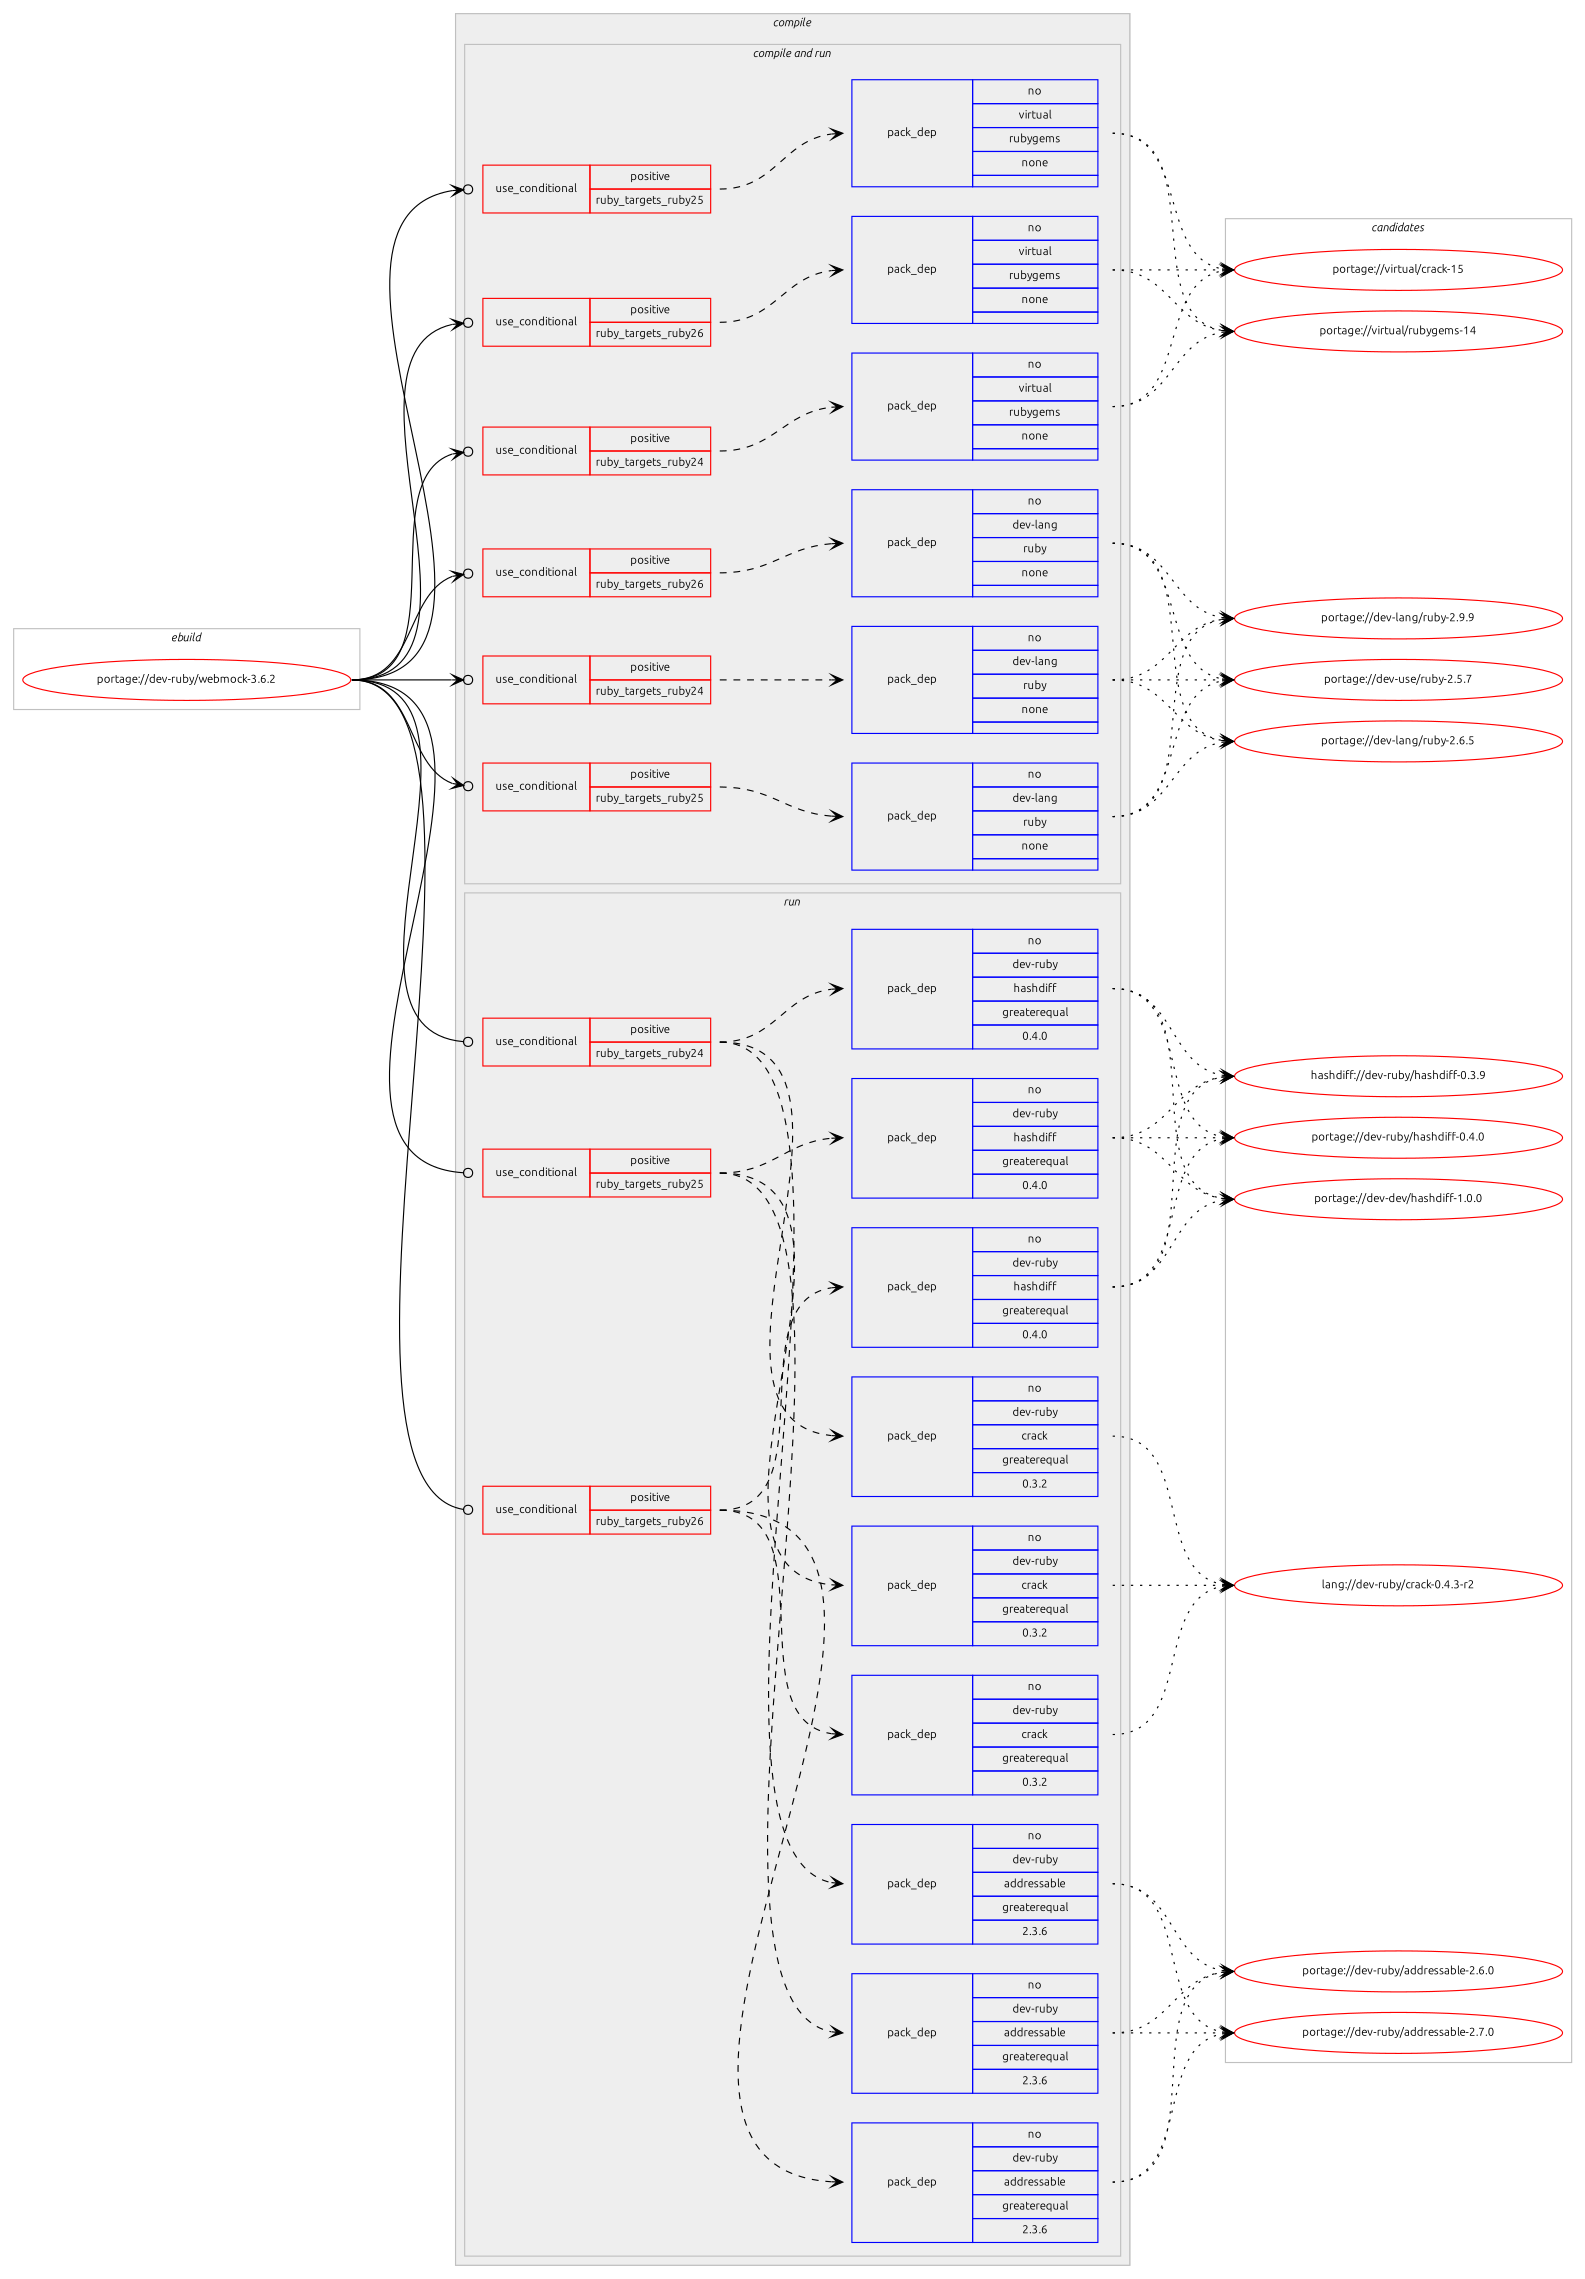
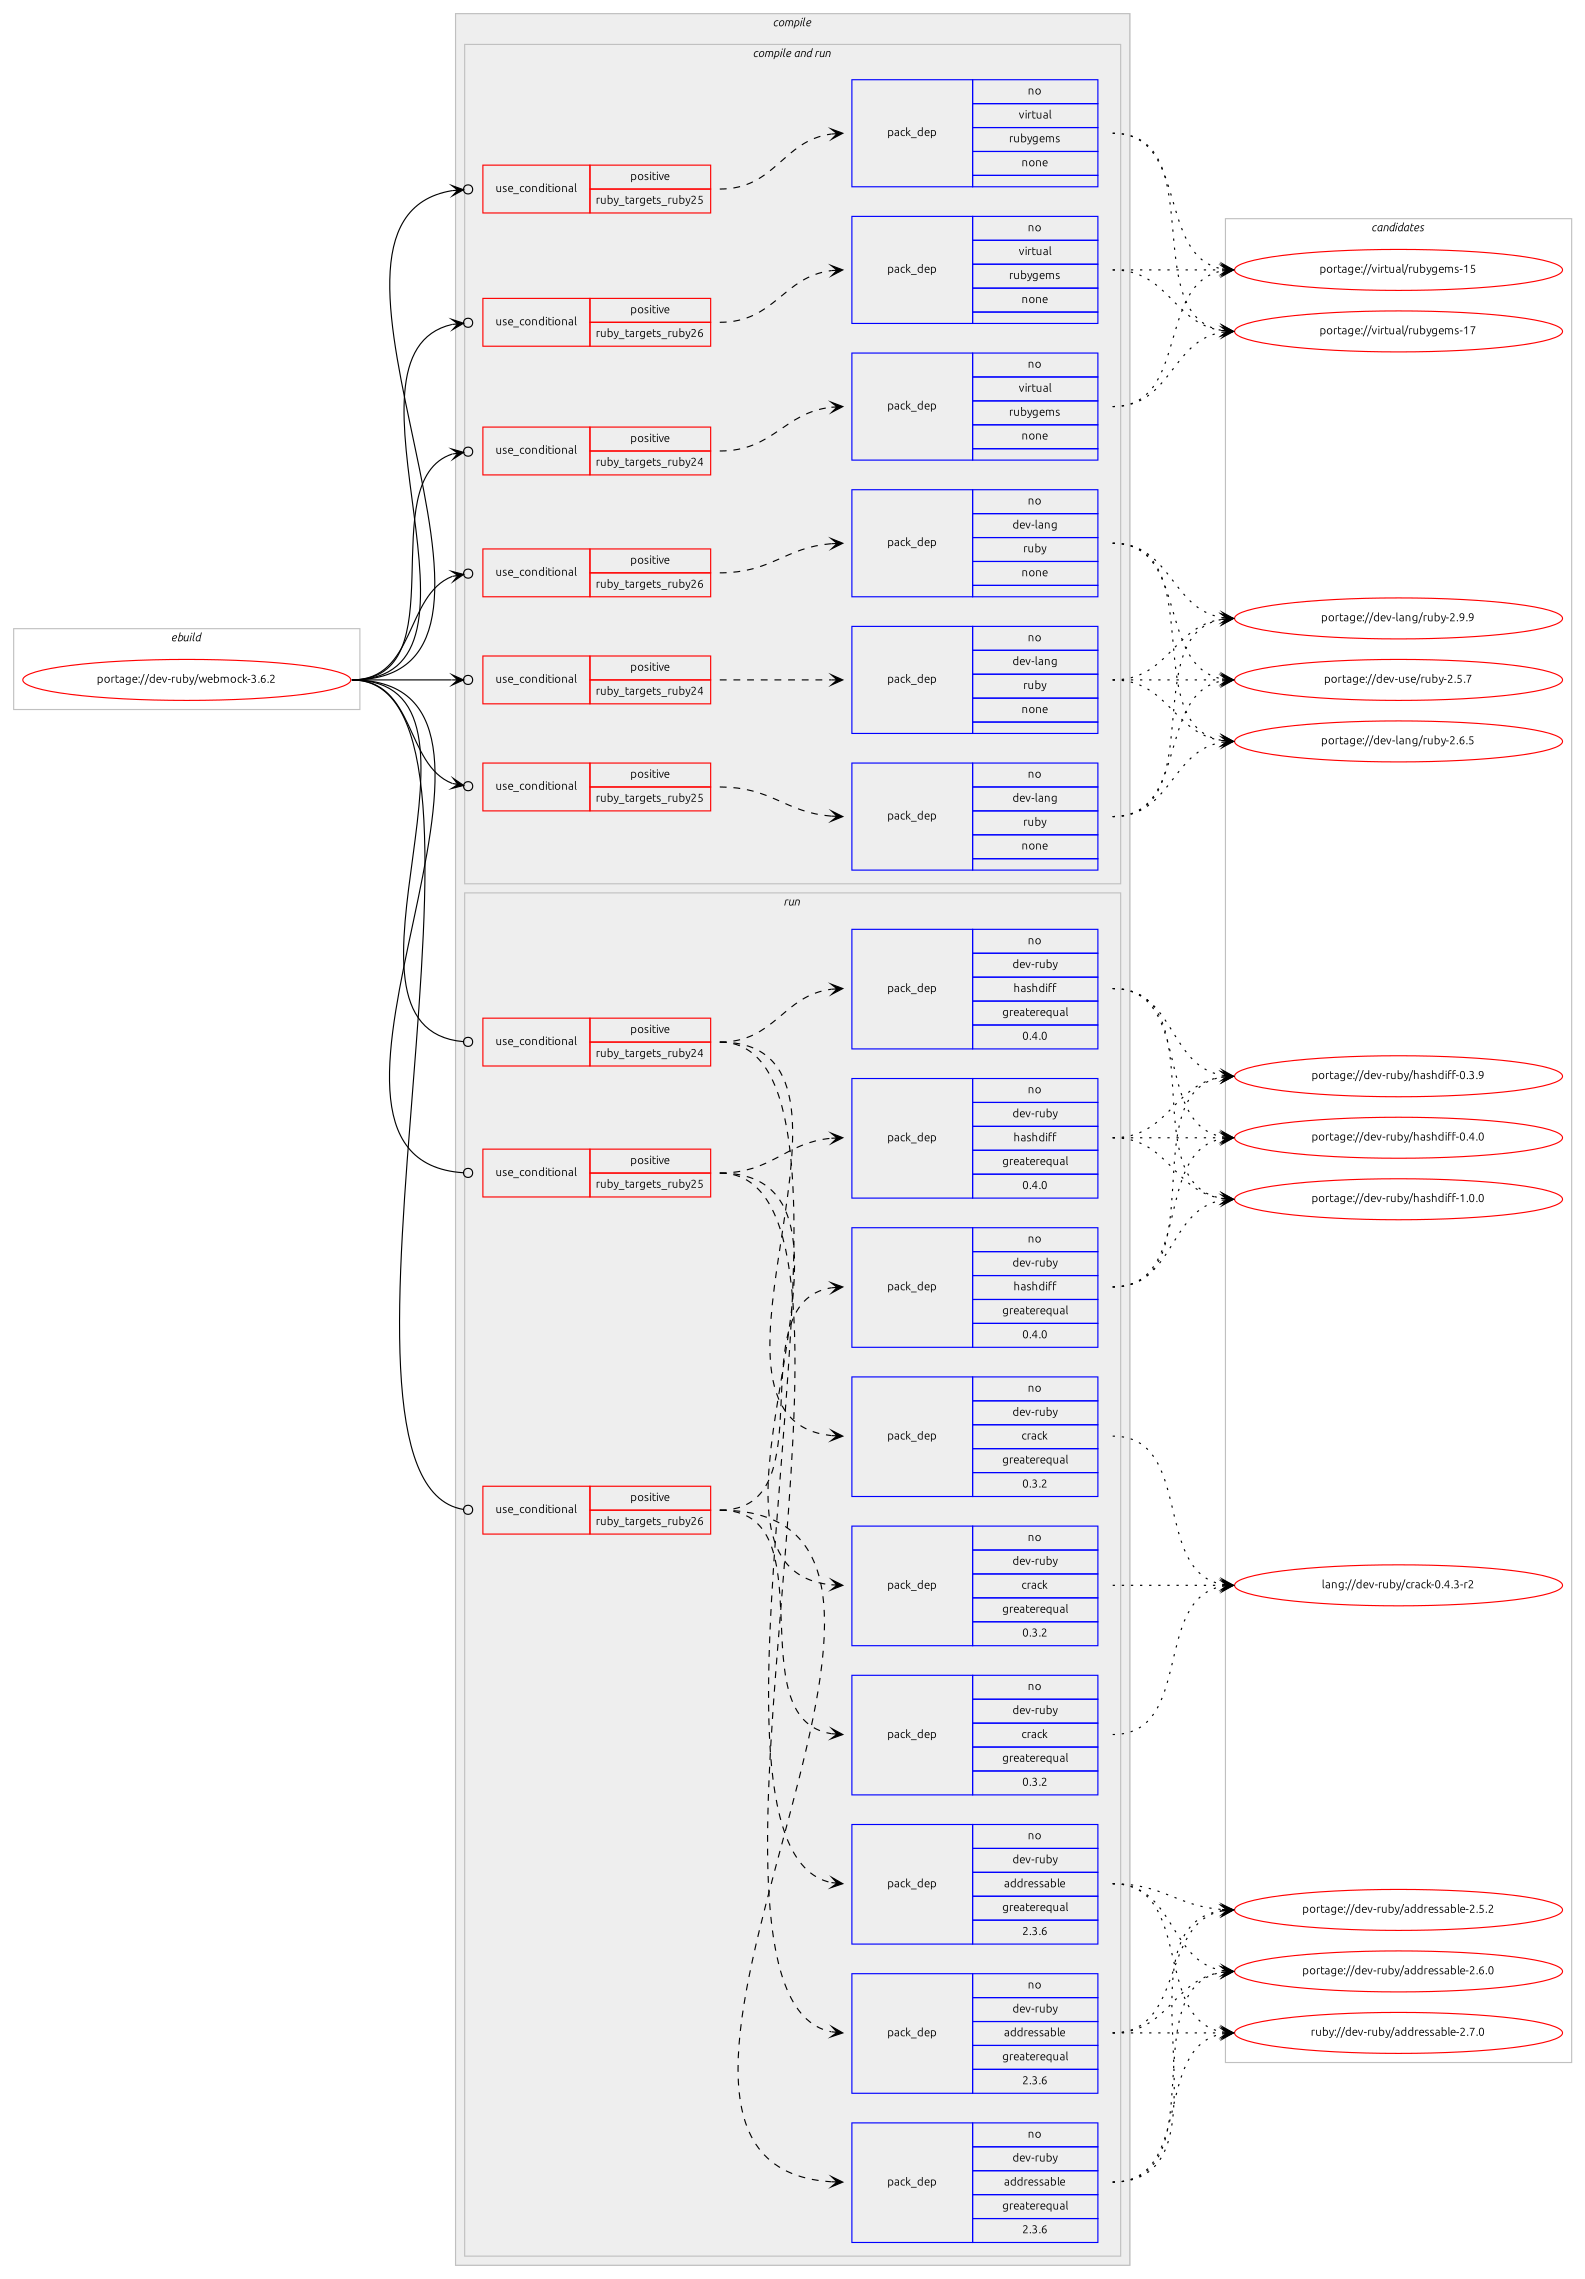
(1399, 270) -> (1399, 270)
(1399, 331) -> (1399, 331)
(1399, 1076) -> (1399, 1076)
(1399, 1199) -> (1399, 1199)
none -> (1399, 1910)
(1399, 2033) -> (1399, 2033)
